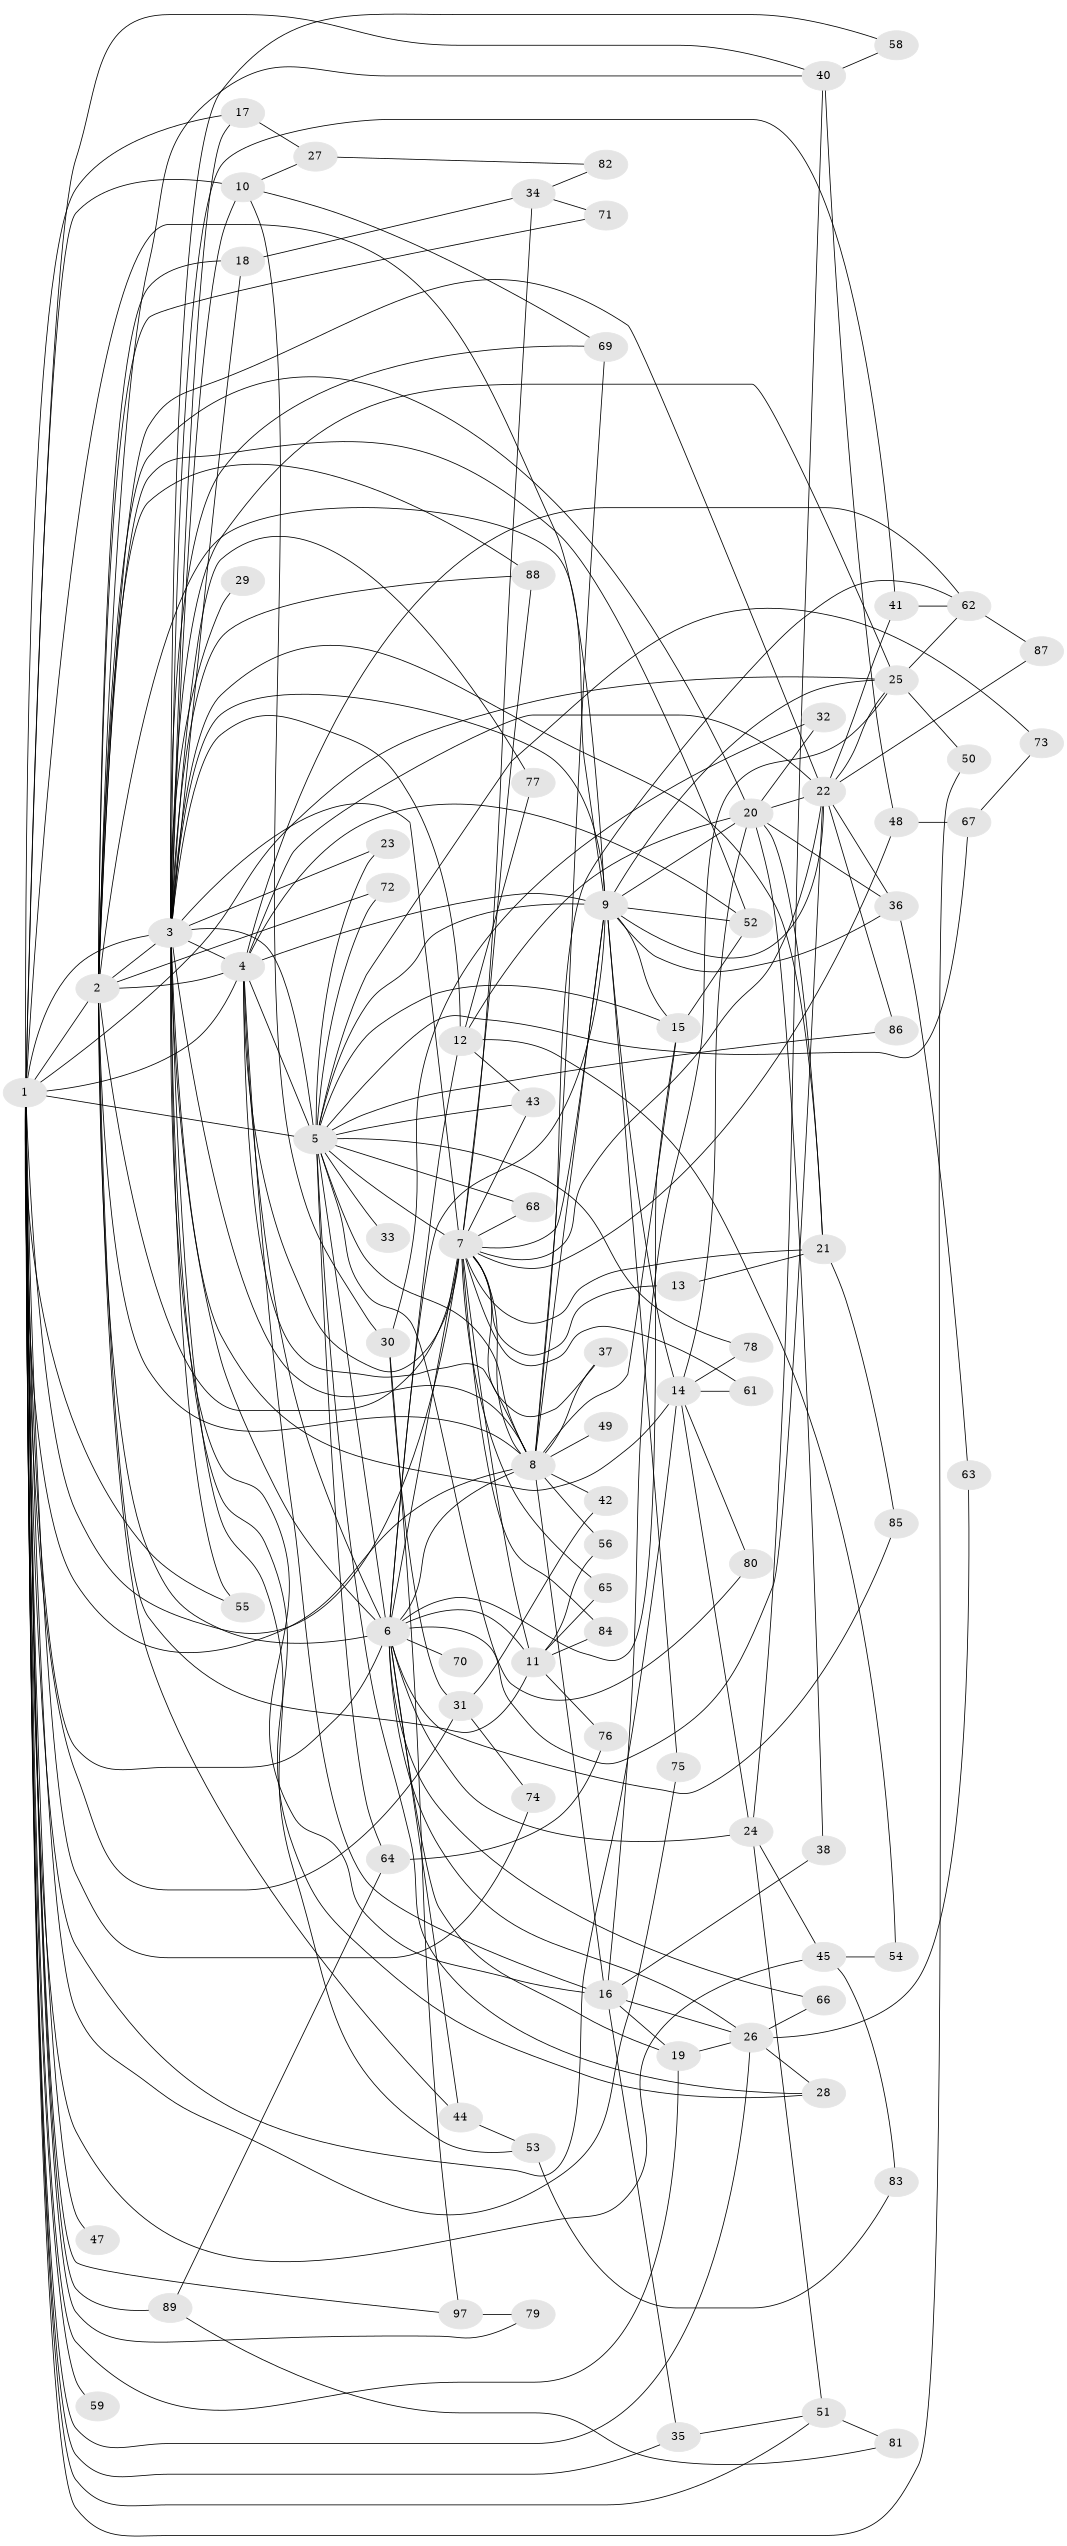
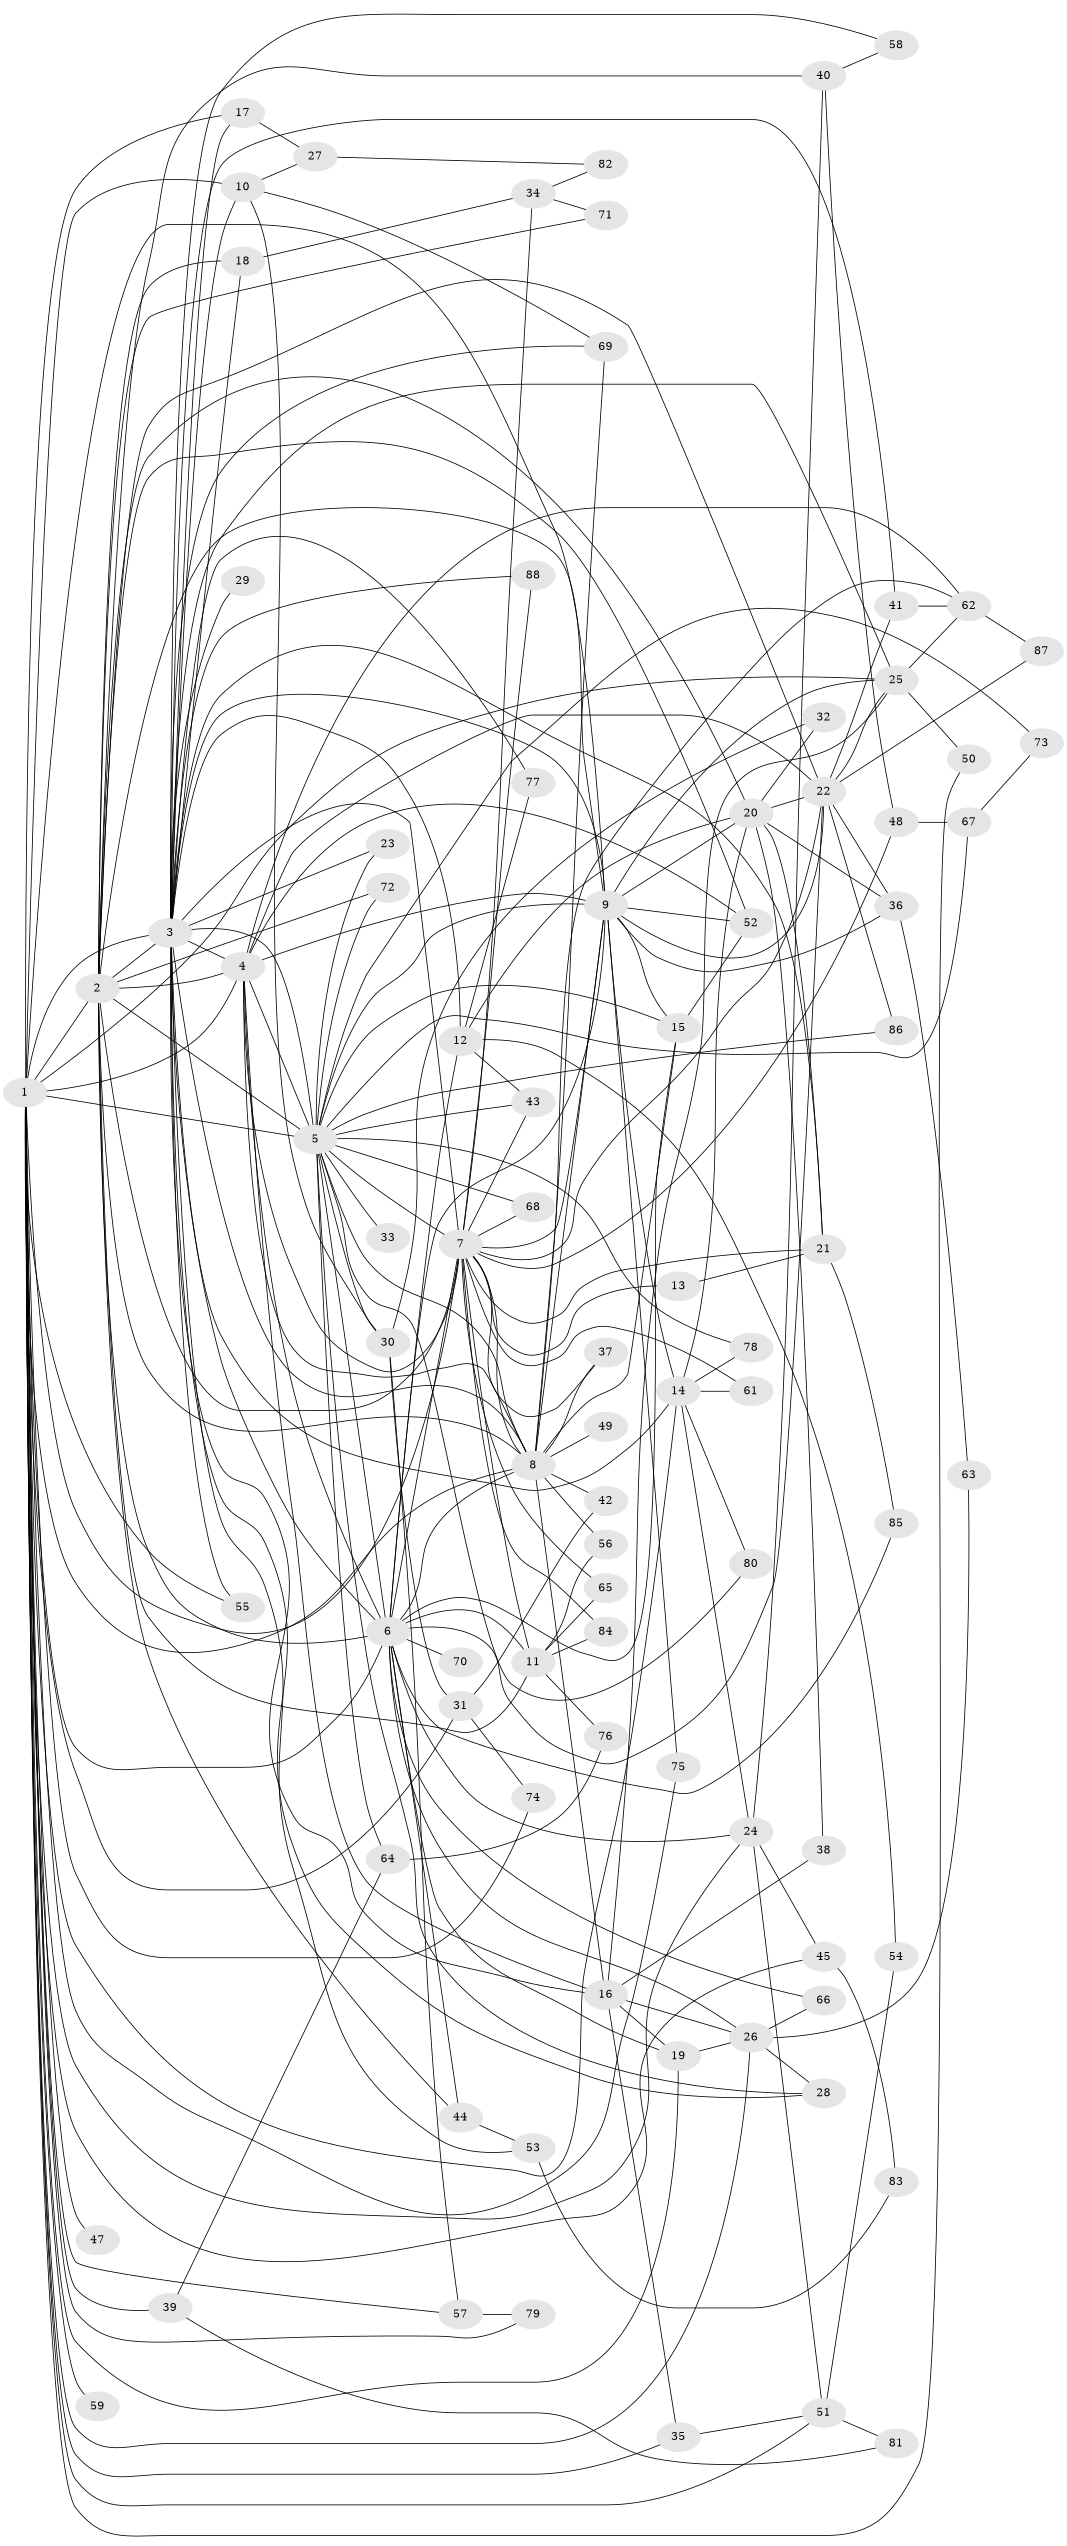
(76, 161) -> (78, 2069)
(141, 517) -> (207, 1064)
none -> (339, 1231)
(860, 1957) -> (860, 2185)
(170, 2308) -> (170, 2308)
(461, 2314) -> (461, 2314)
